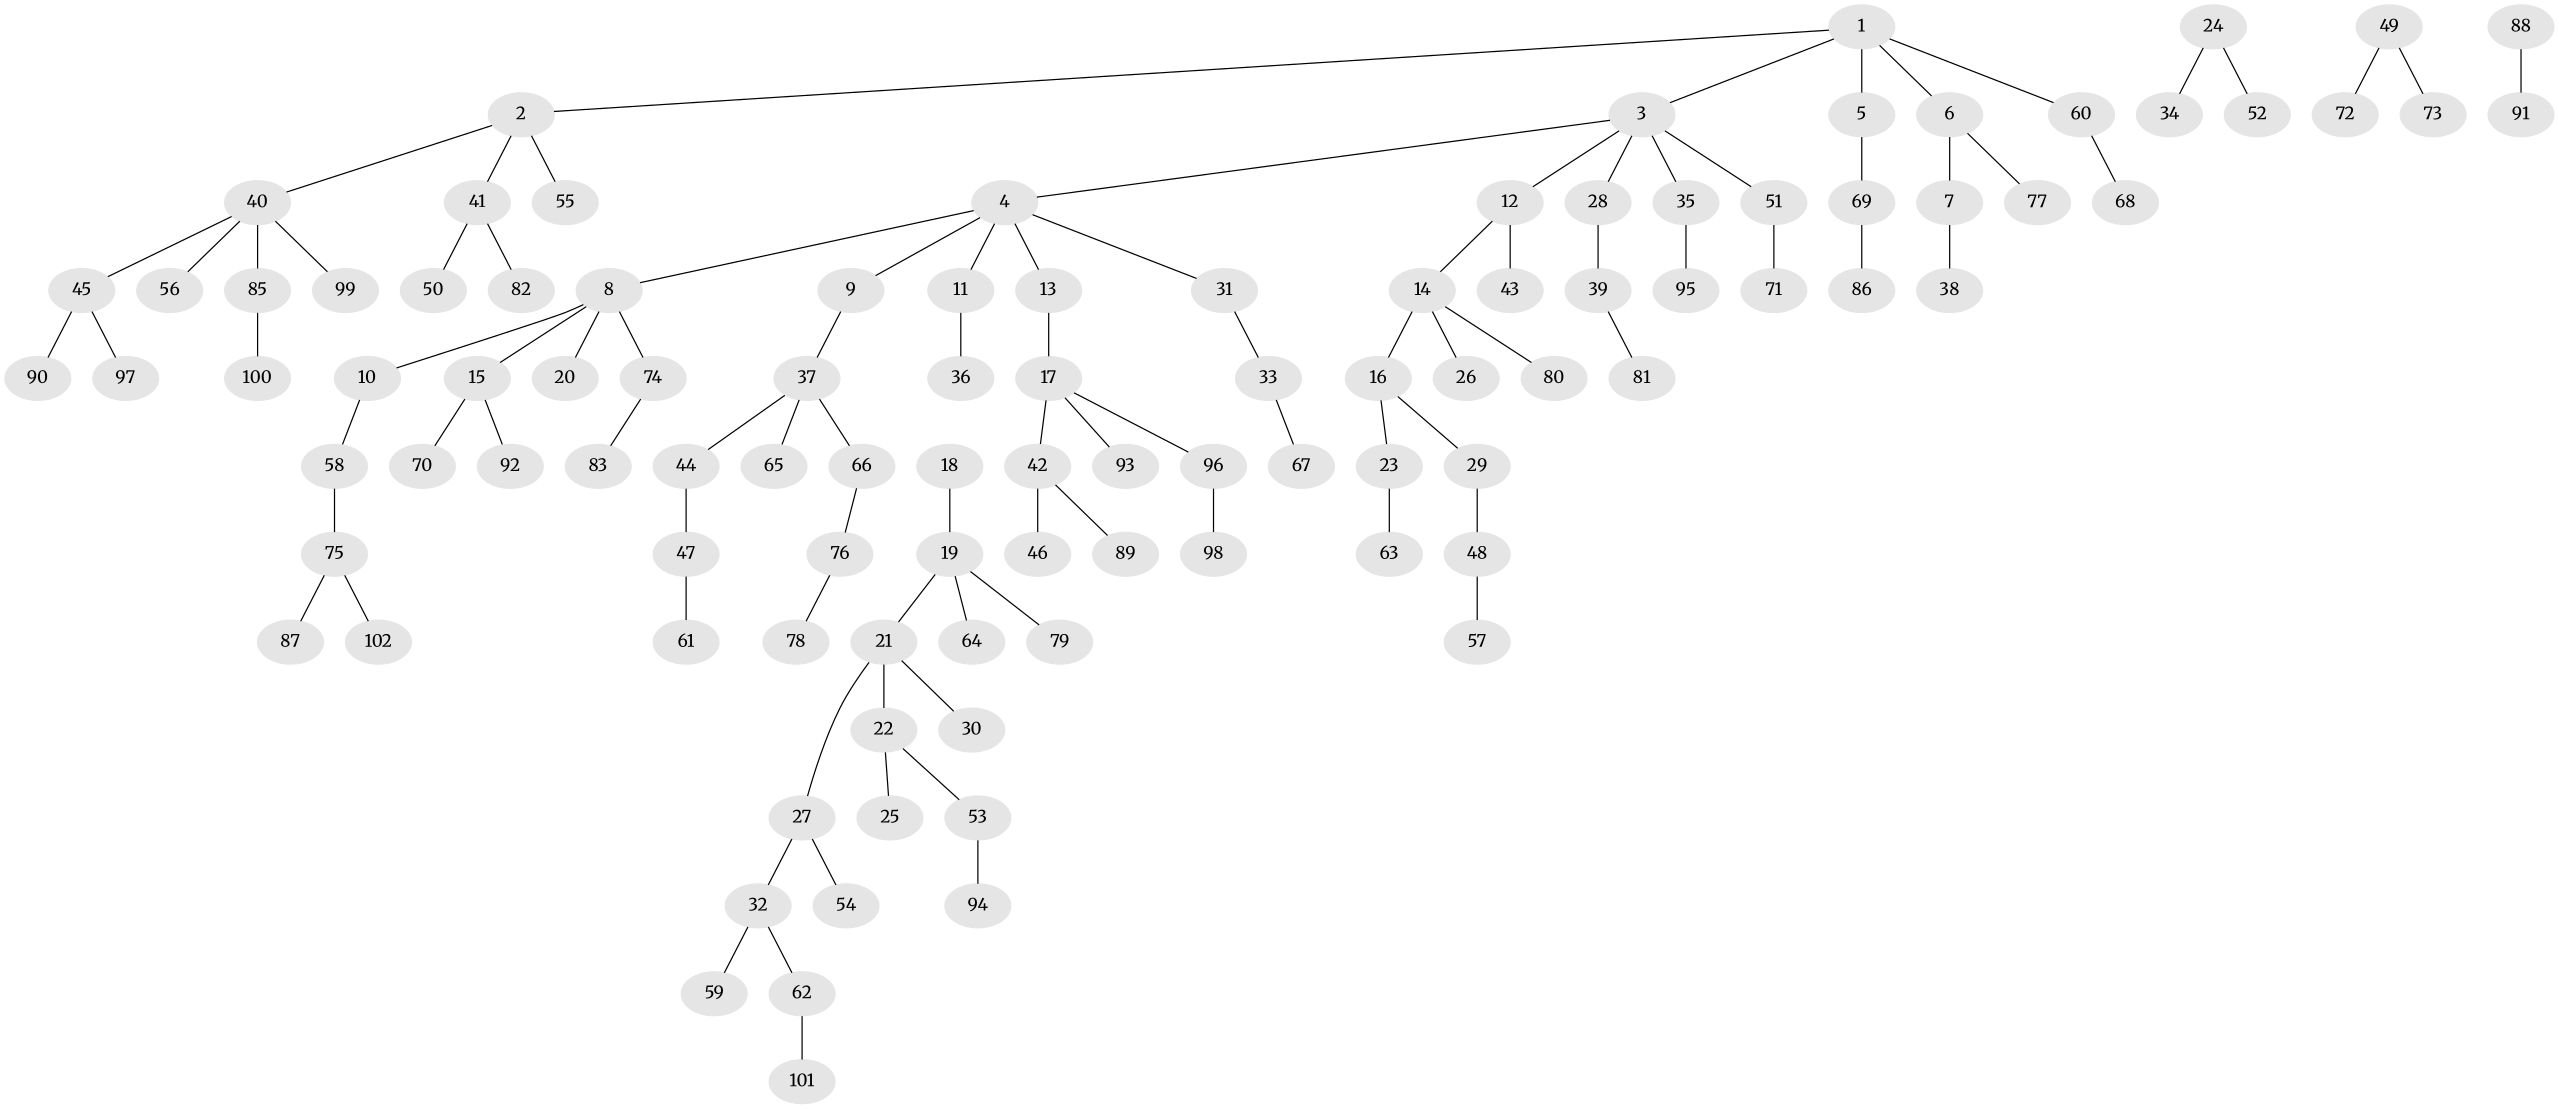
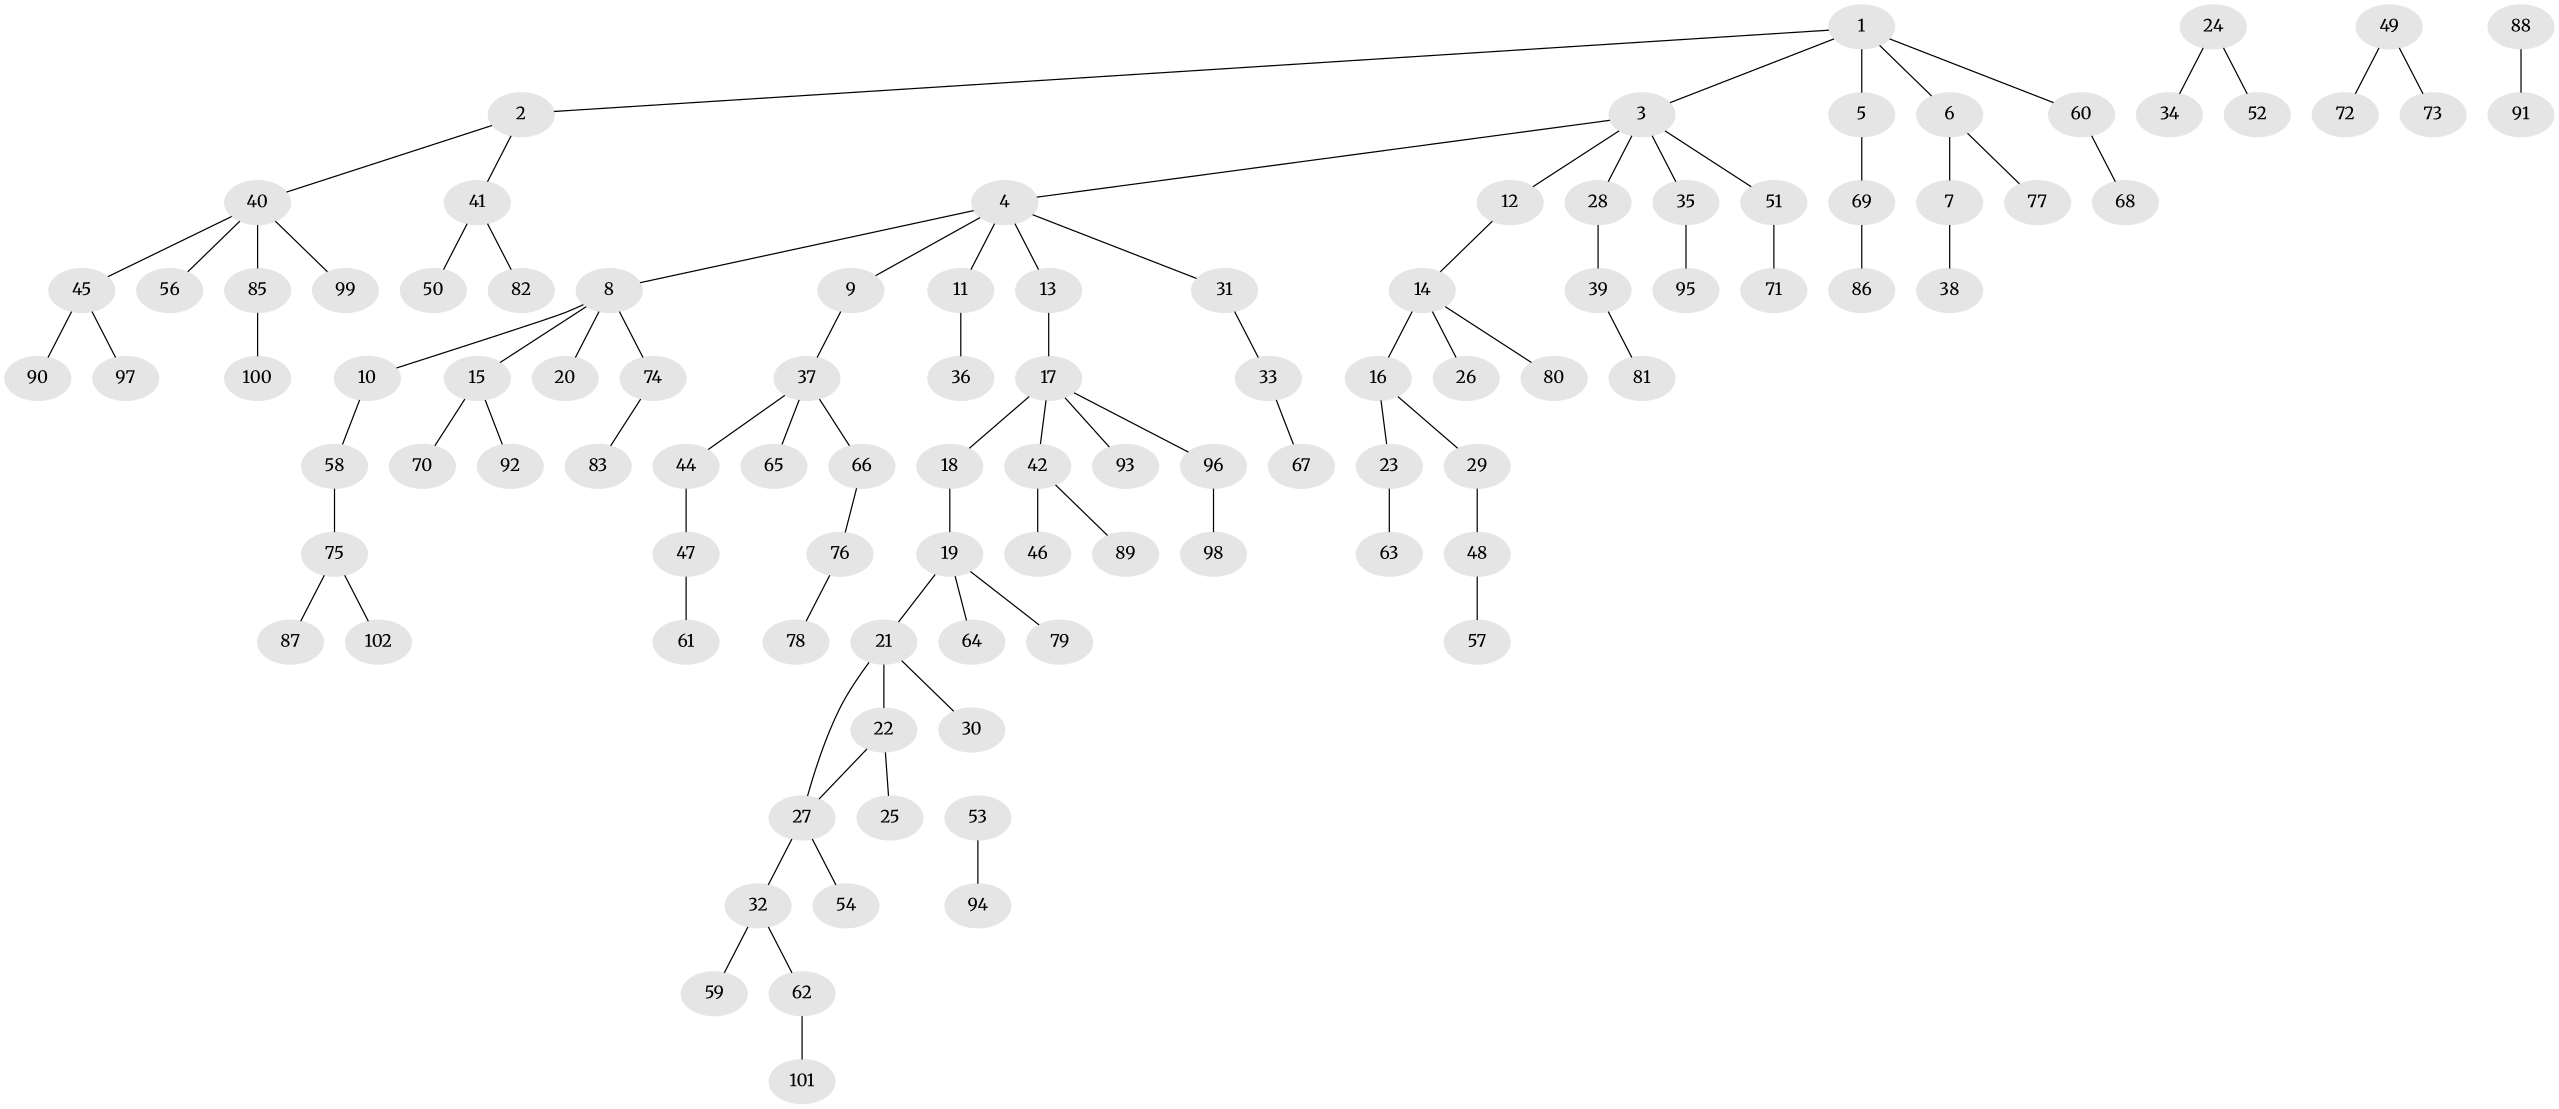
(565, 203) -> none
(1510, 291) -> none
none -> (999, 422)
(931, 774) -> (843, 774)
